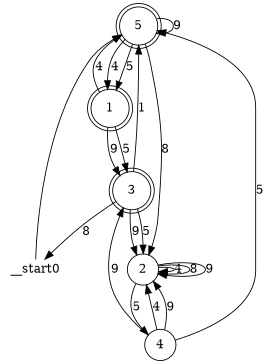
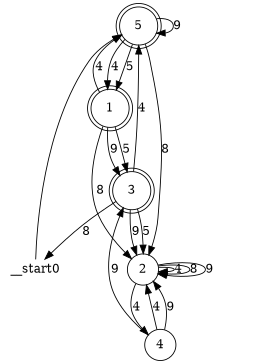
(142, 108) -> (142, 108)
(256, 183) -> none
none -> (93, 194)
(137, 307) -> (137, 307)
